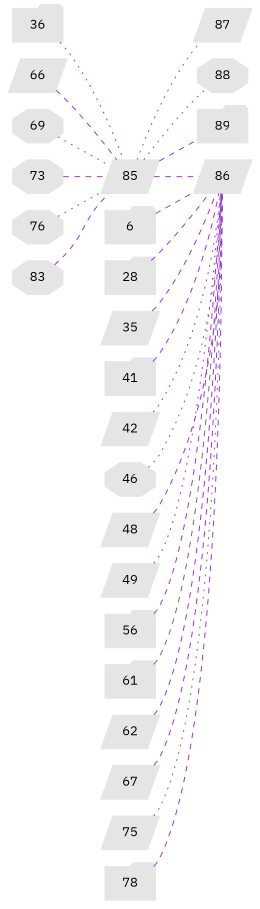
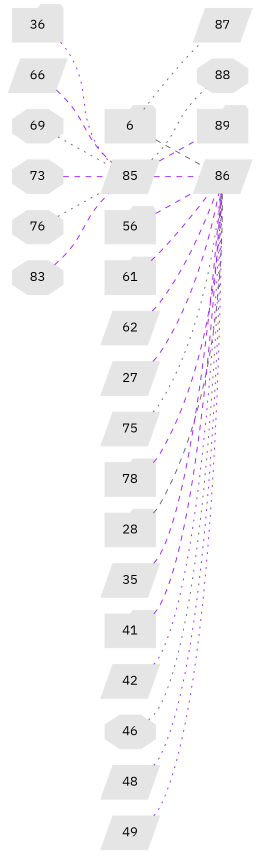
(164, 98) -> (172, 75)
(181, 228) -> (209, 358)
(209, 358) -> (198, 584)
(196, 504) -> (181, 228)
(130, 782) -> (130, 379)
